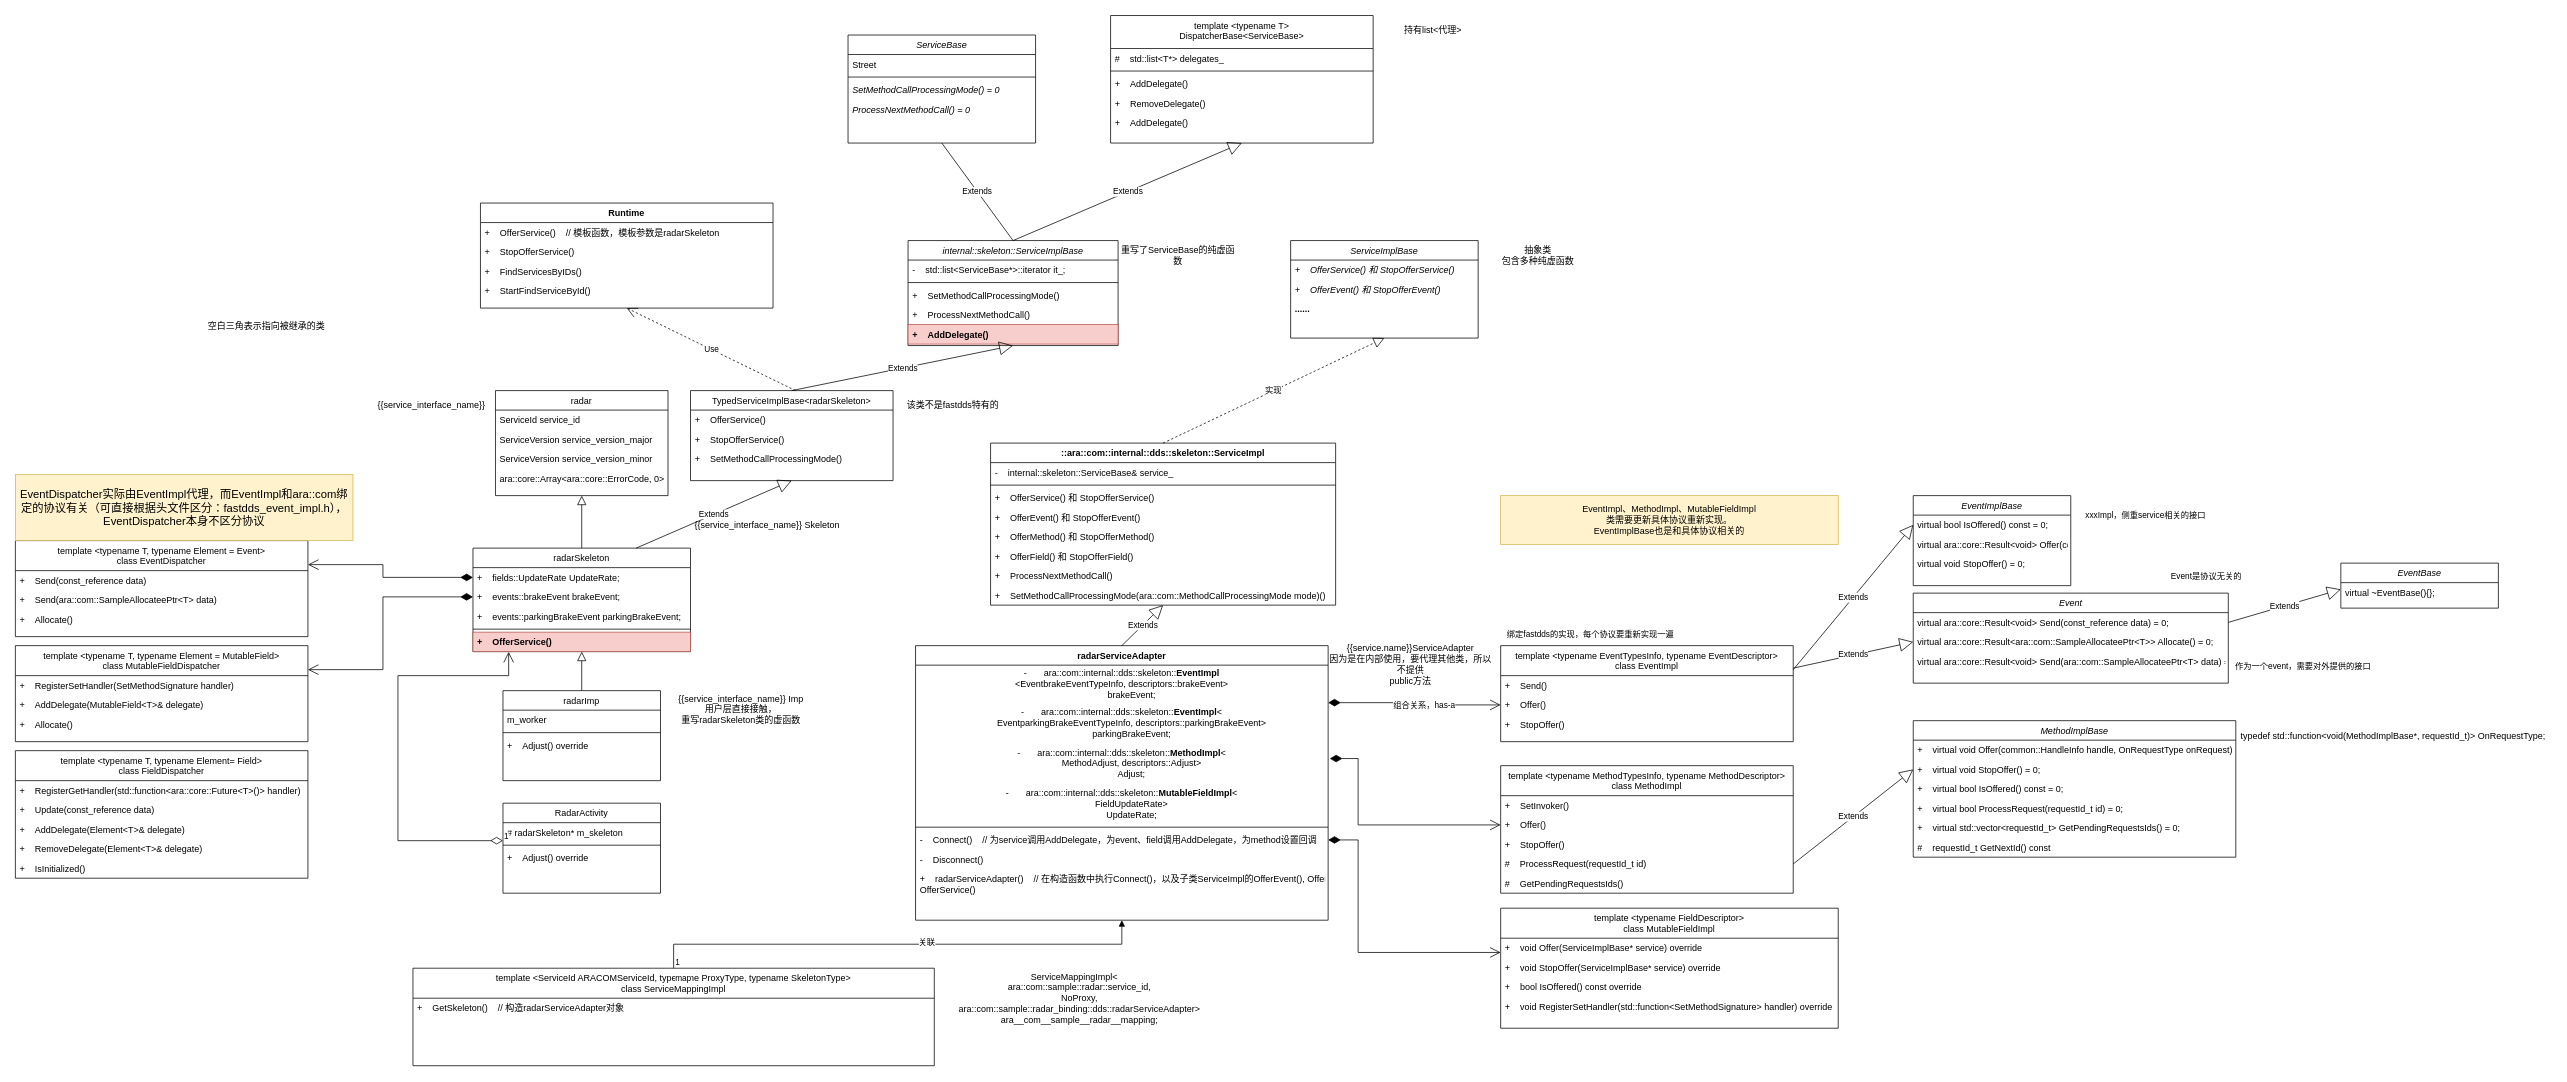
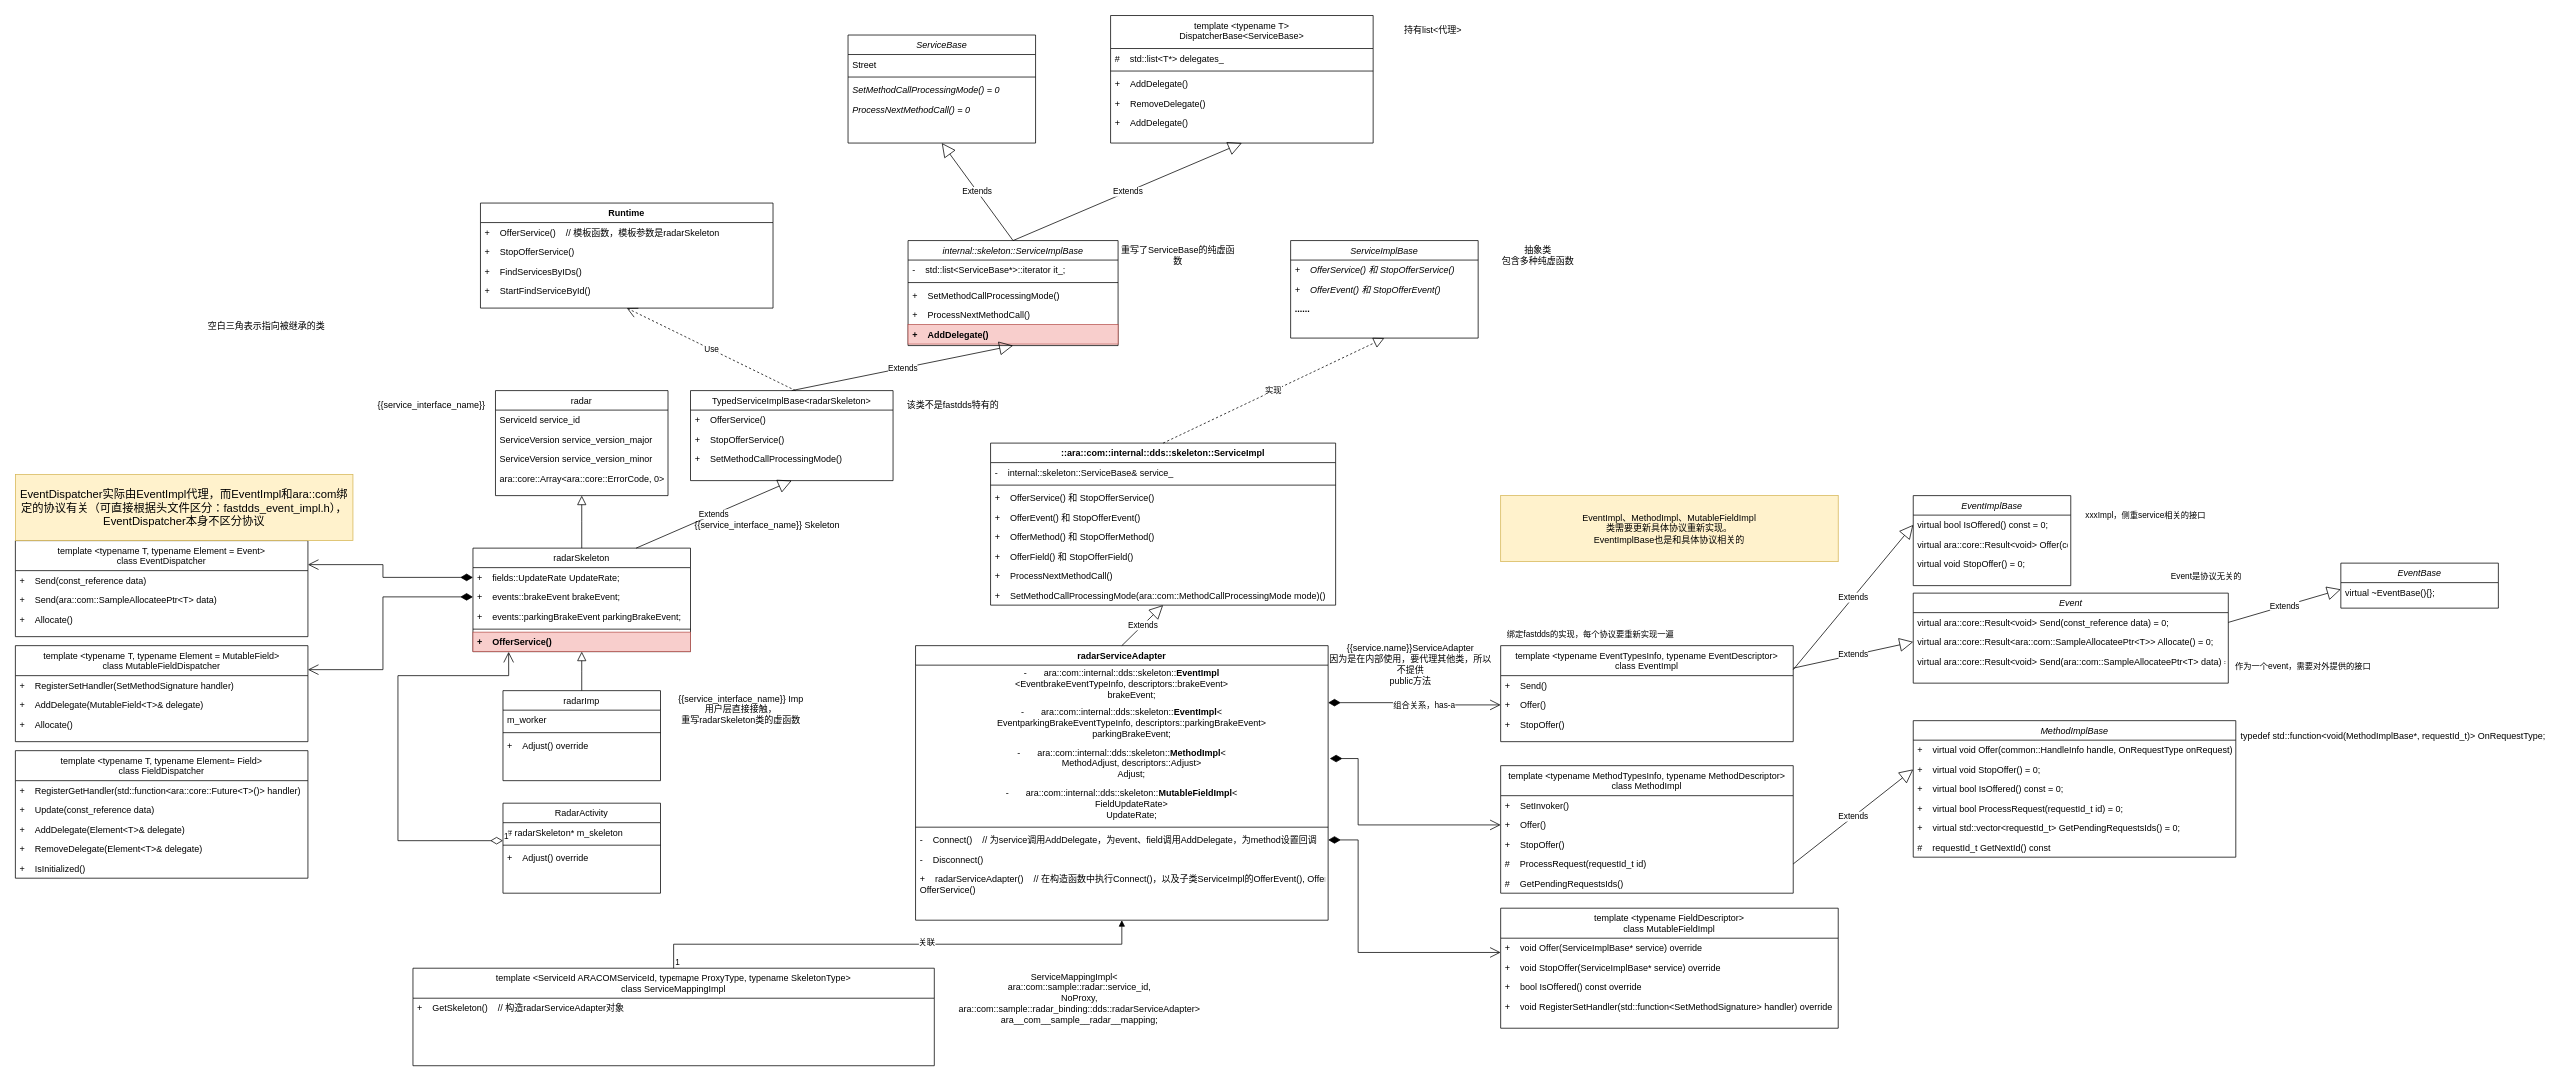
(947, 150) -> (951, 155)
(1669, 520) -> (1669, 528)
